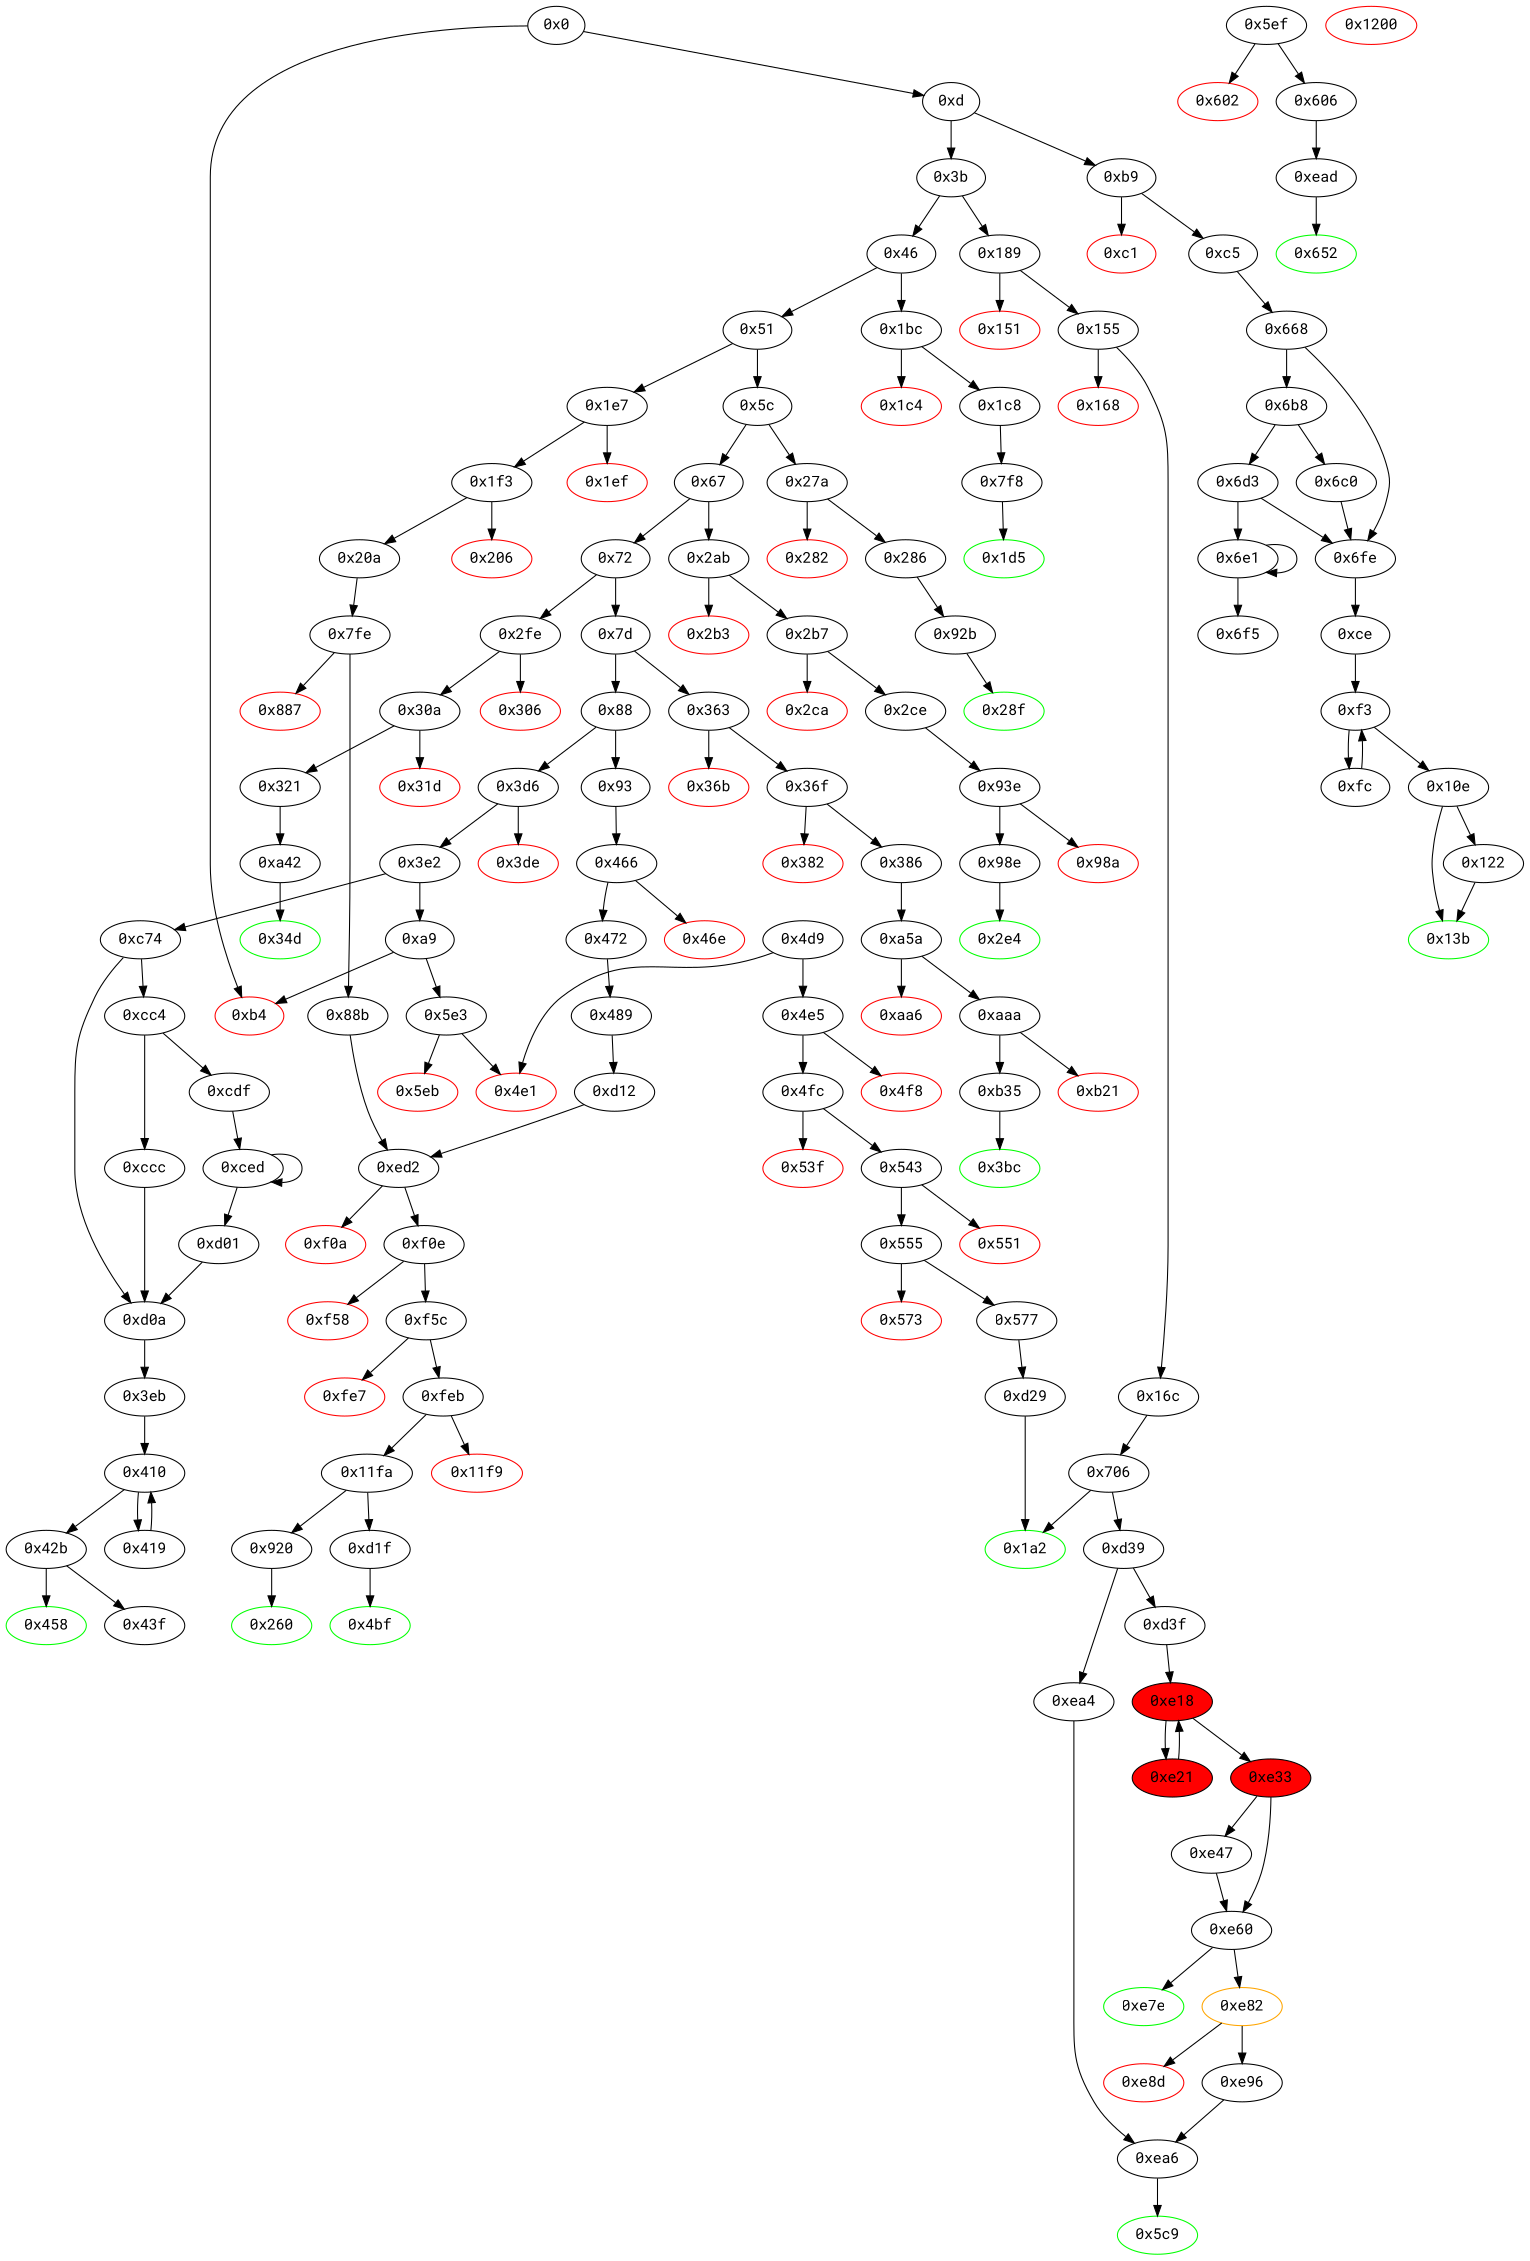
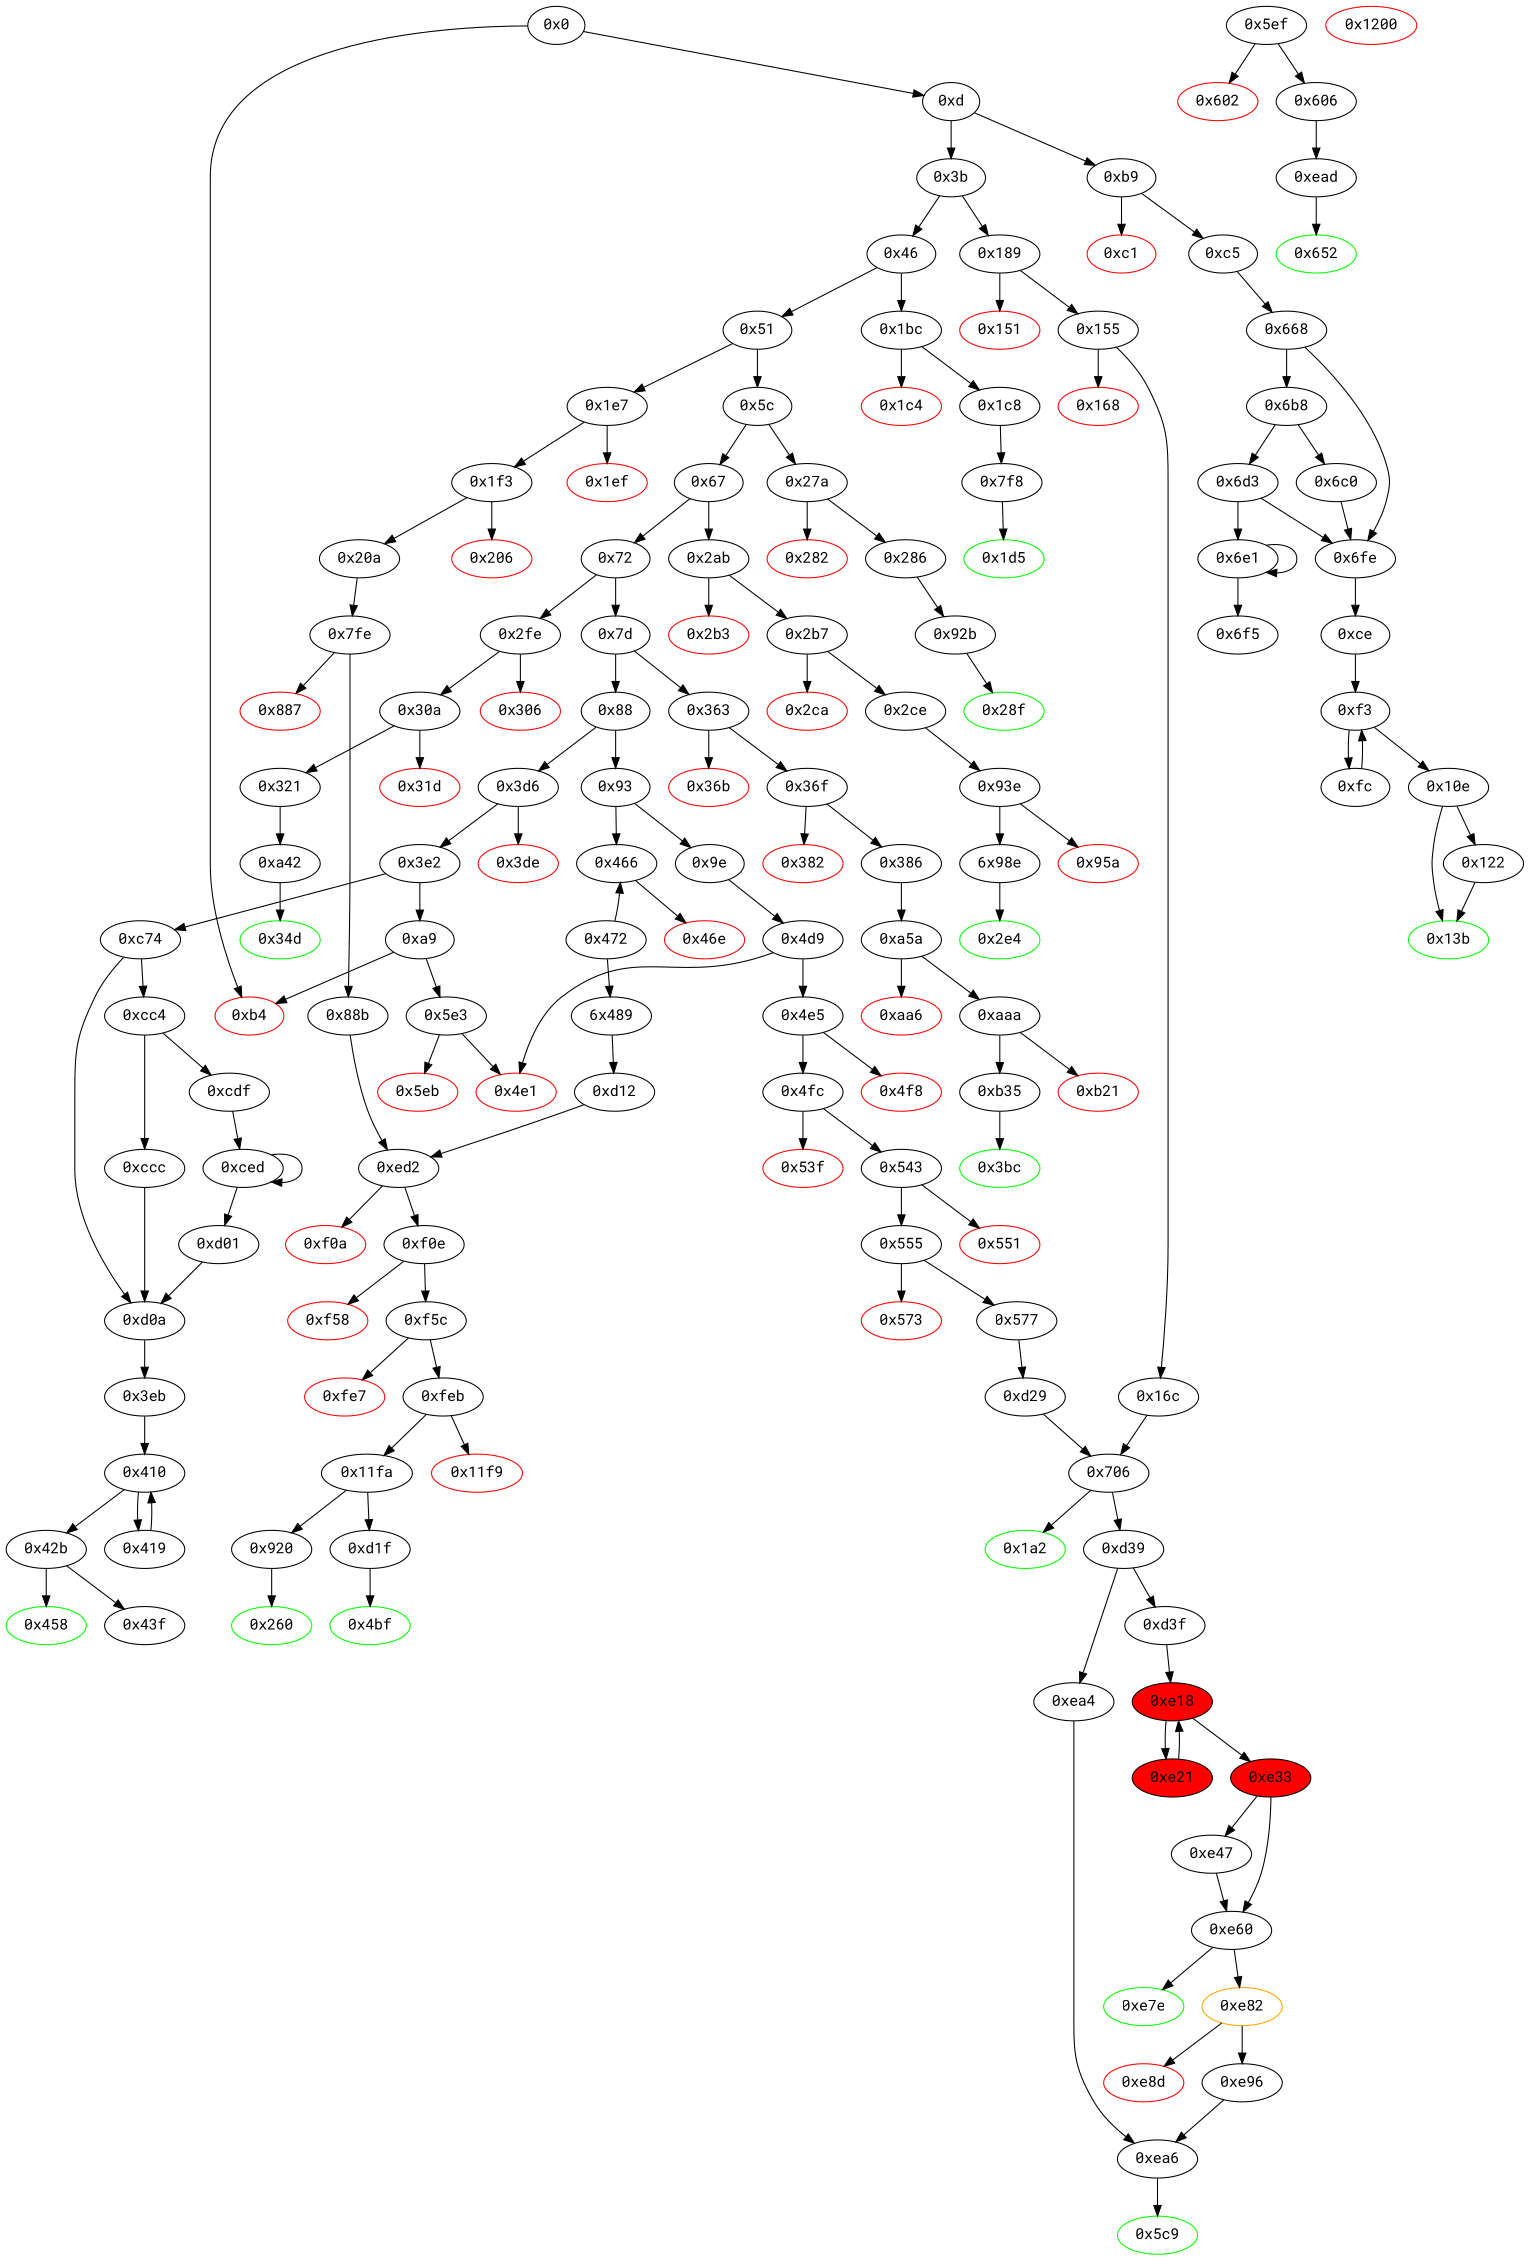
none -> (710, 864)
(1000, 864) -> (1000, 864)
(1098, 864) -> (1098, 864)
(605, 896) -> (618, 907)
(611, 1016) -> (611, 1016)
(1025, 1468) -> (1063, 1432)
